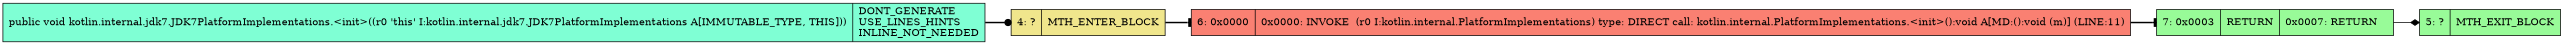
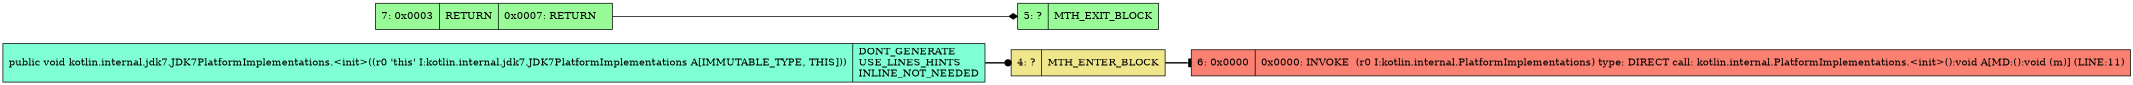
(2142, 23) -> none
